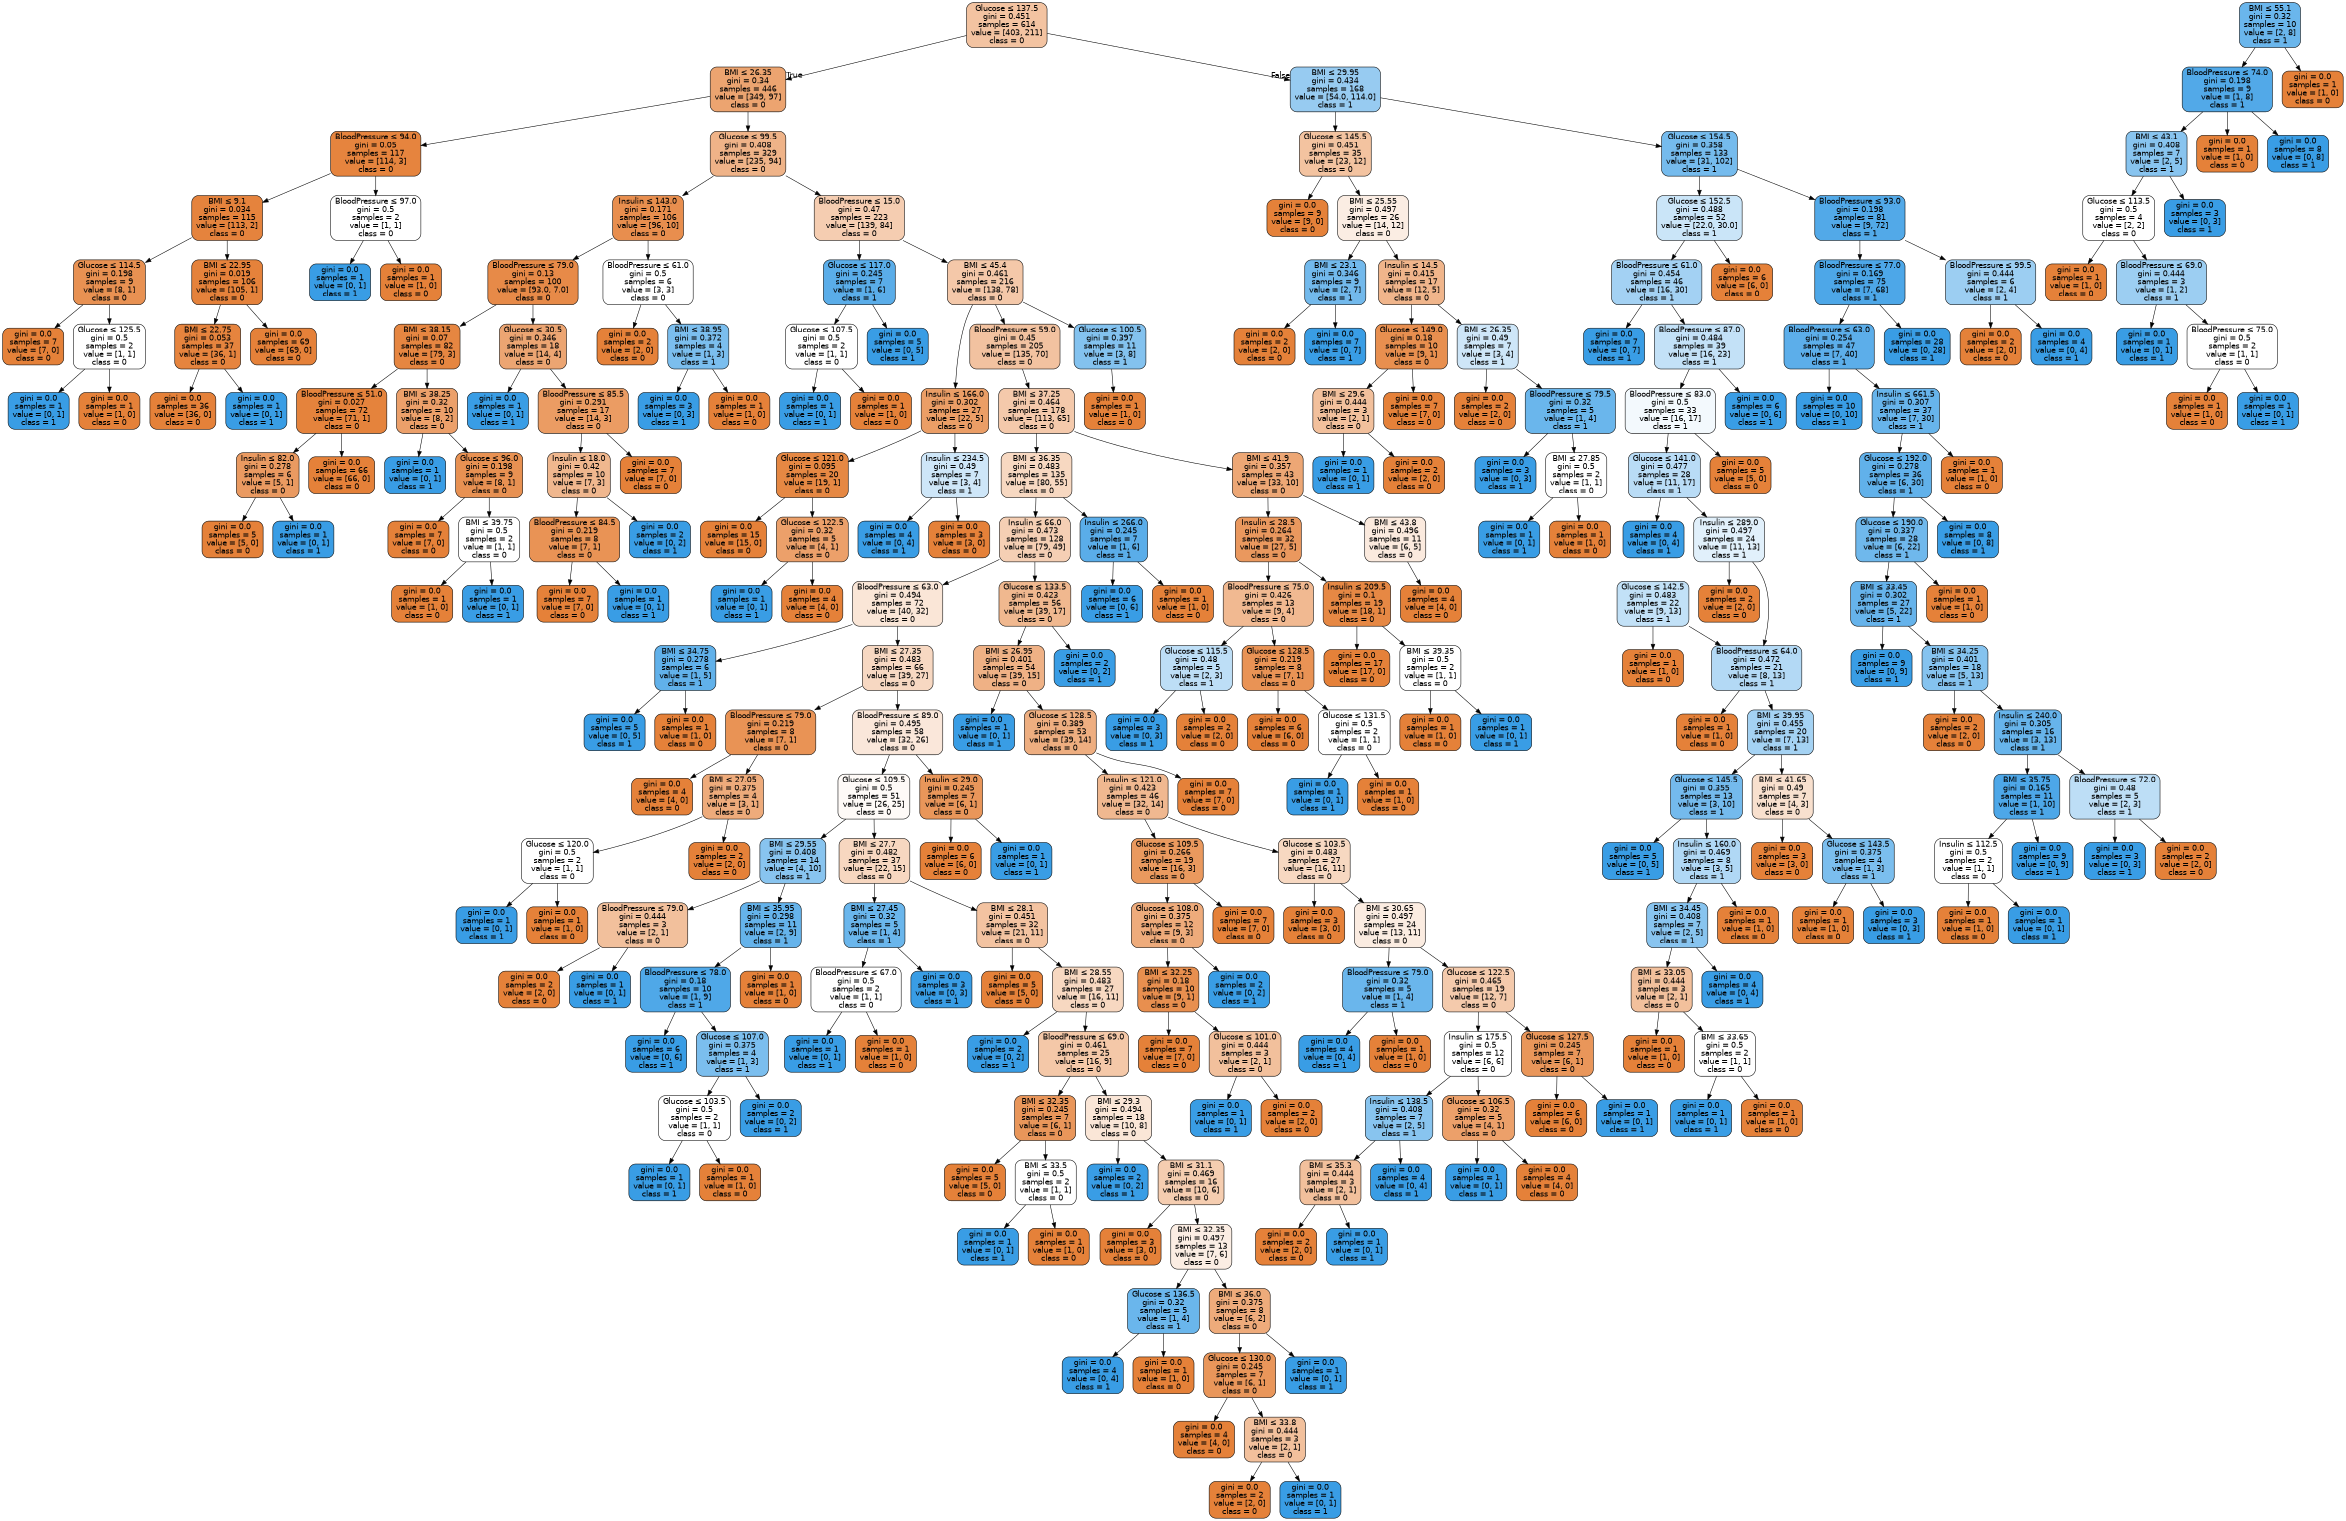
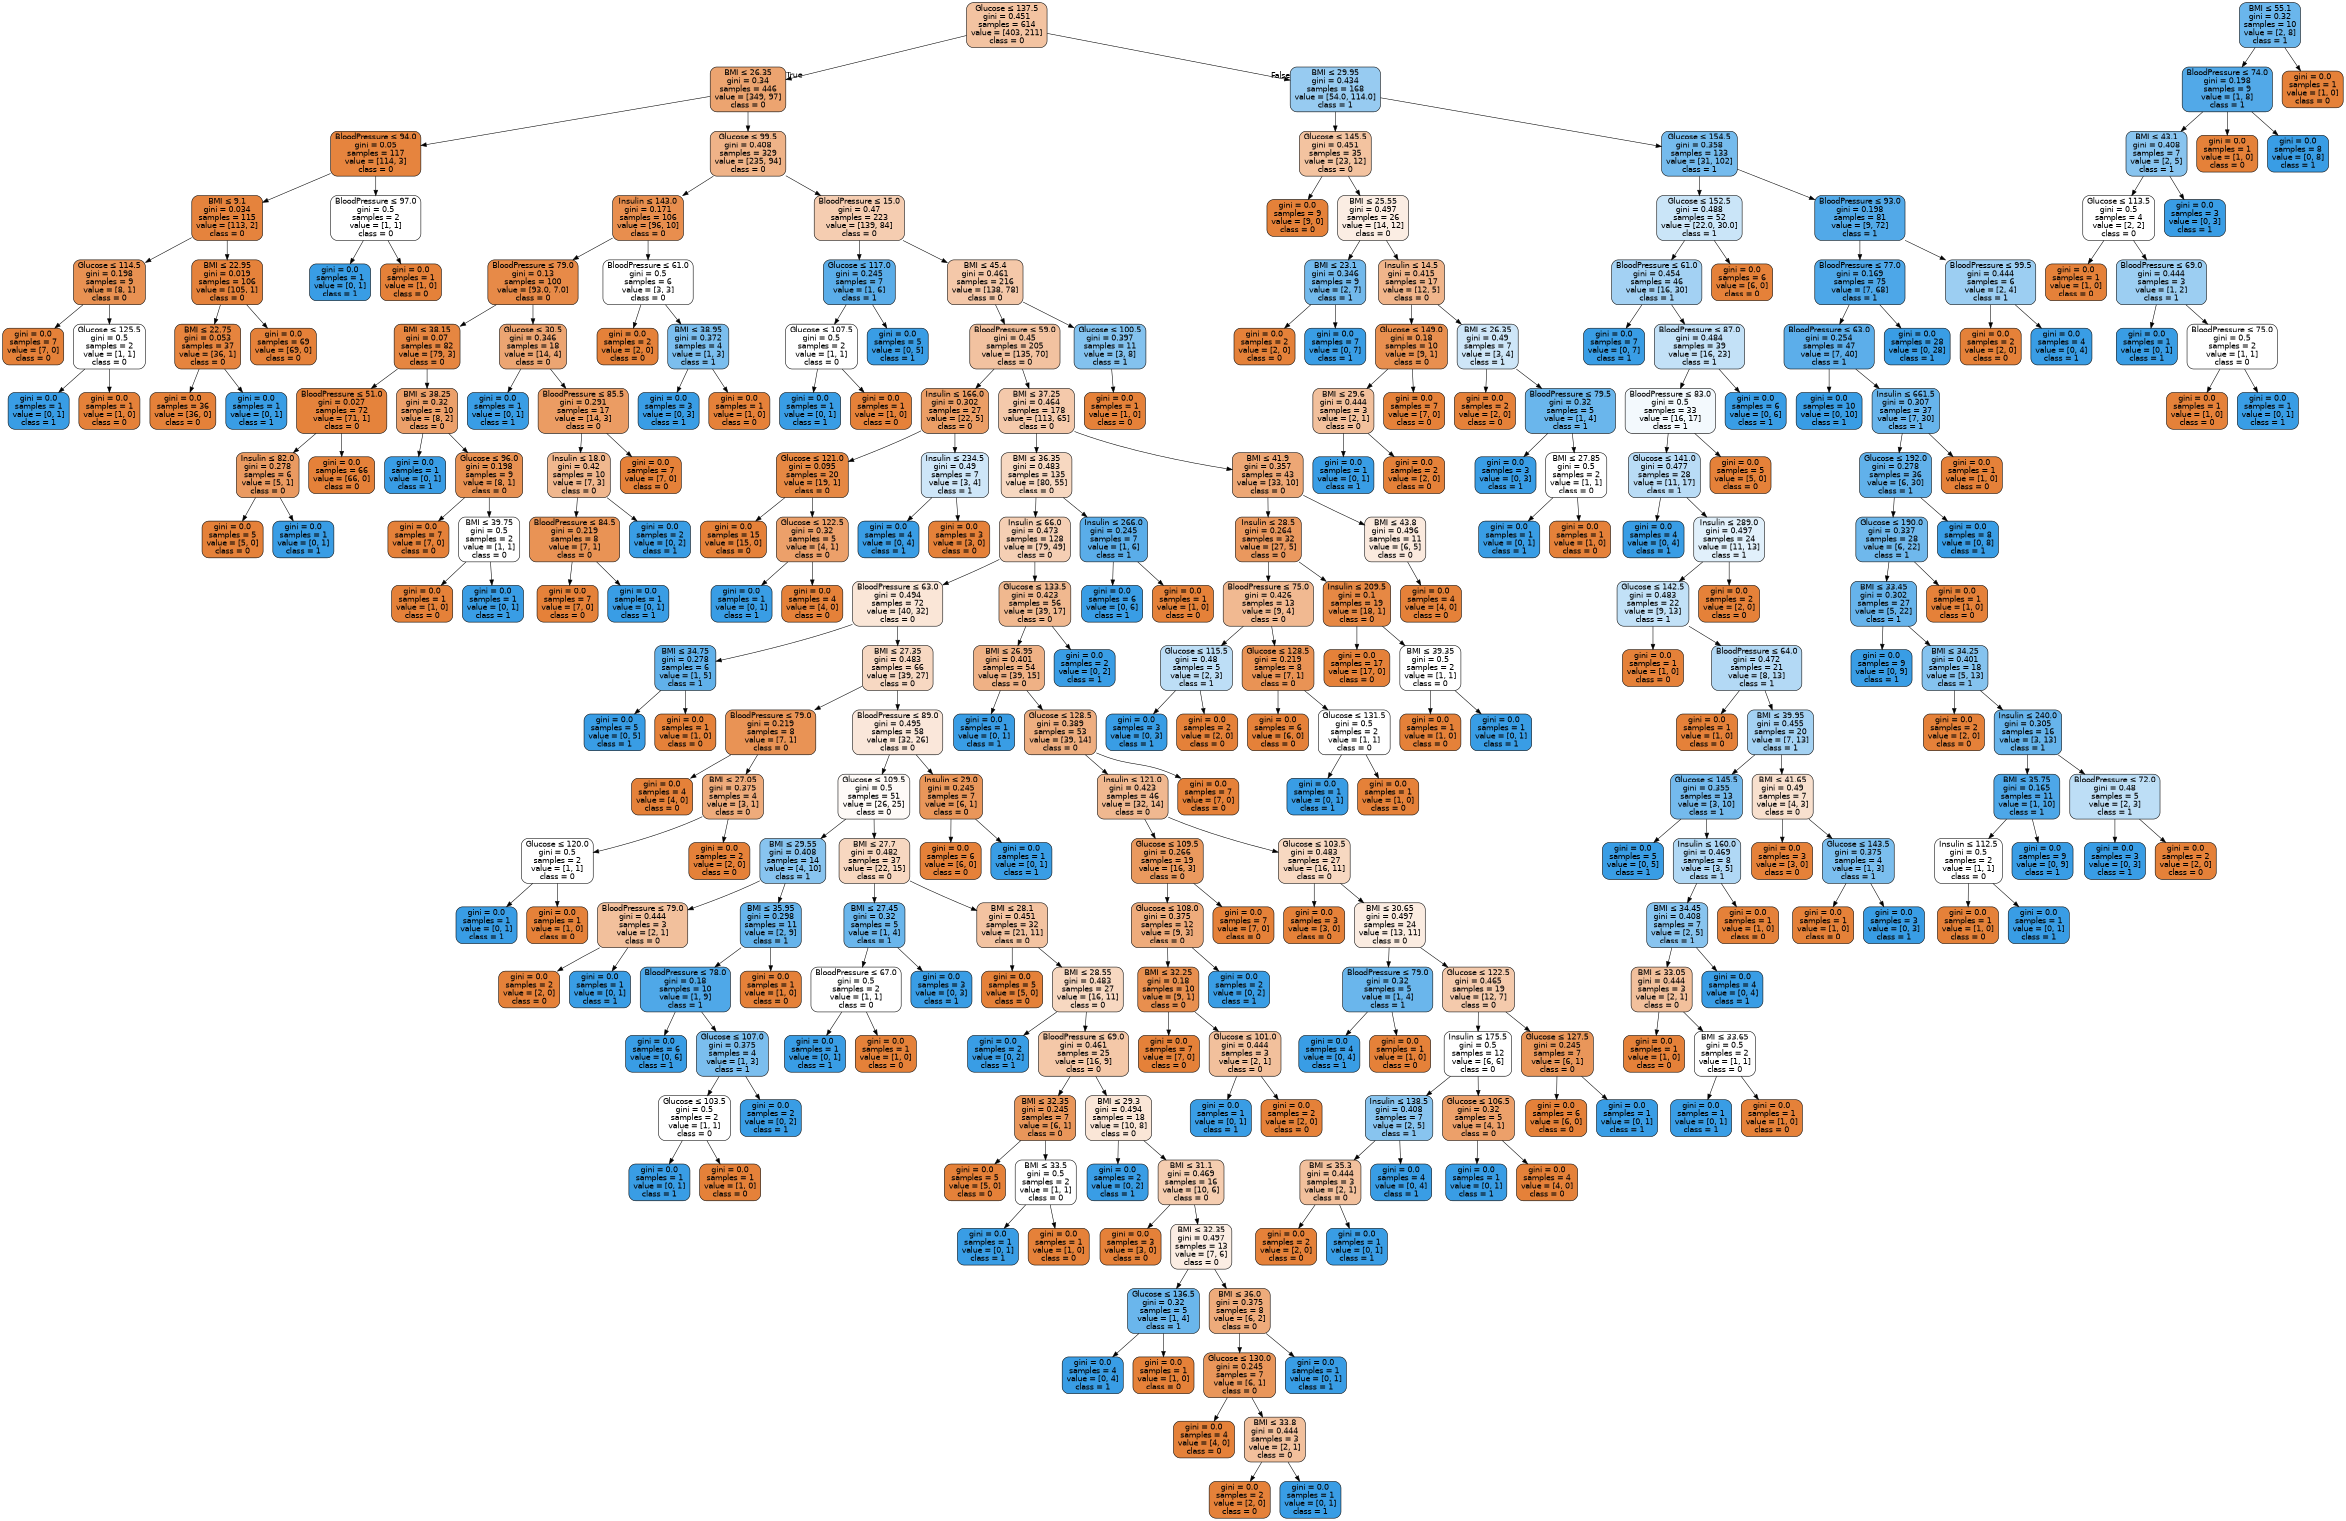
(960, 343) -> (987, 377)
(1768, 599) -> (1693, 570)
